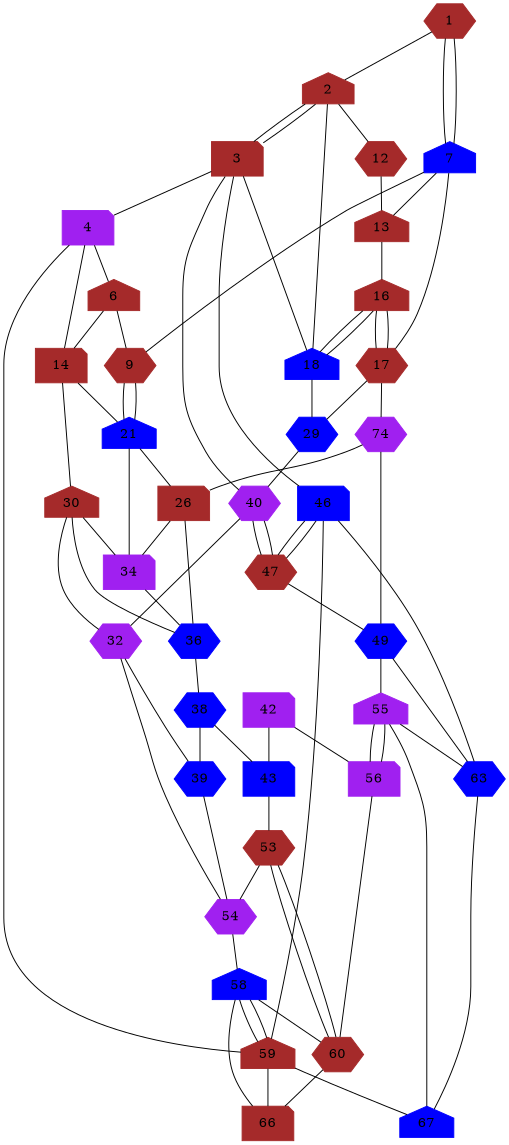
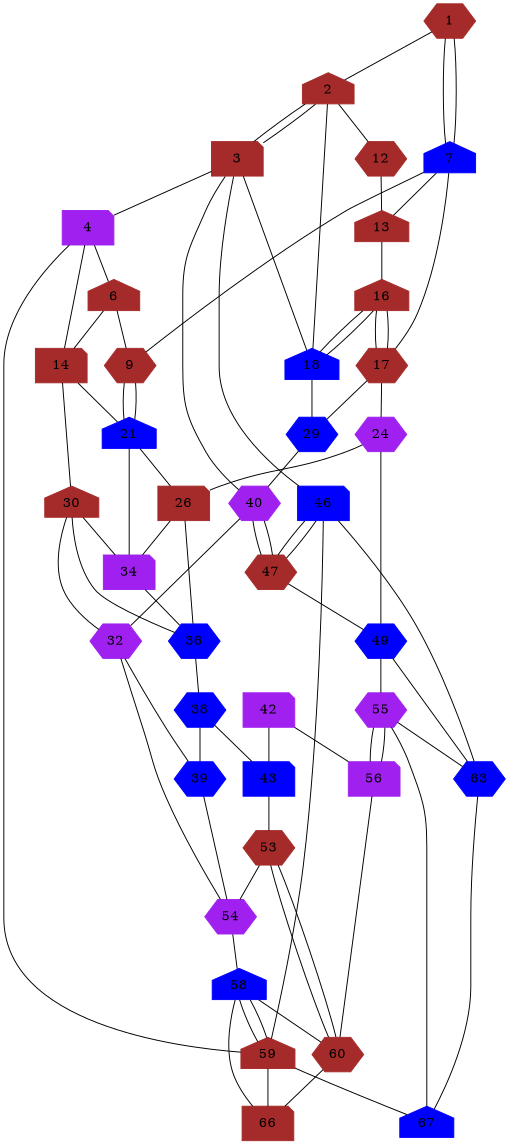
(381, 434) -> (381, 434)
(381, 710) -> (381, 710)
